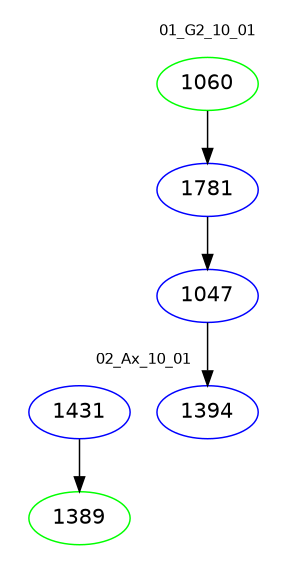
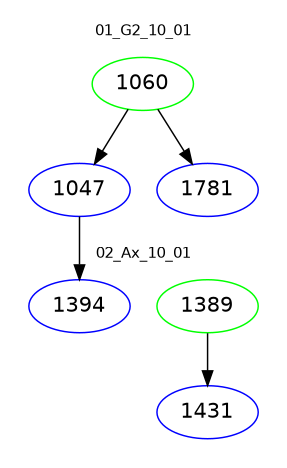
(208, 236) -> (115, 130)
(80, 458) -> (208, 352)
